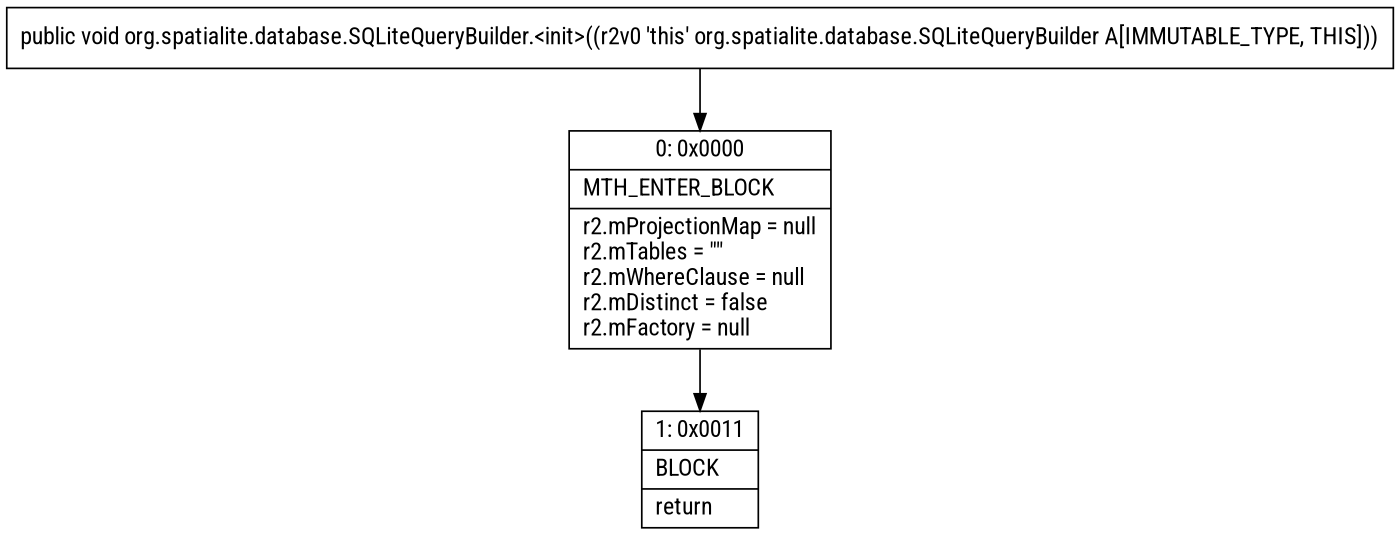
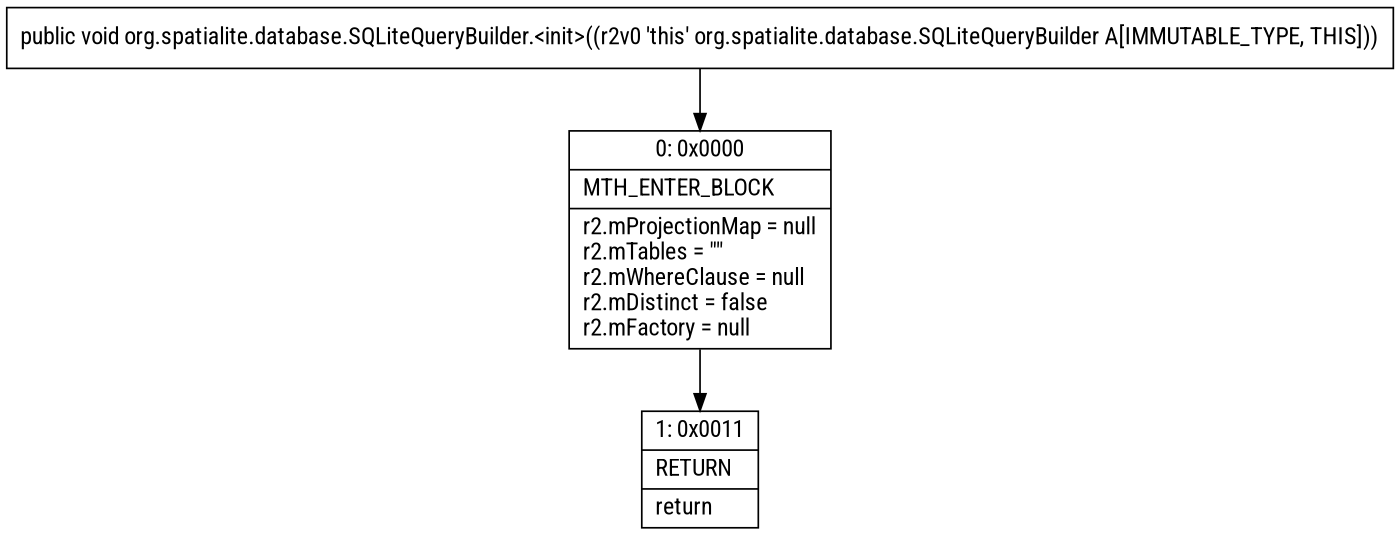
(687, 469) -> (694, 469)
